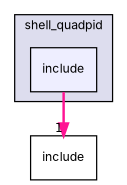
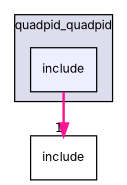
(64, 26) -> (64, 26)
